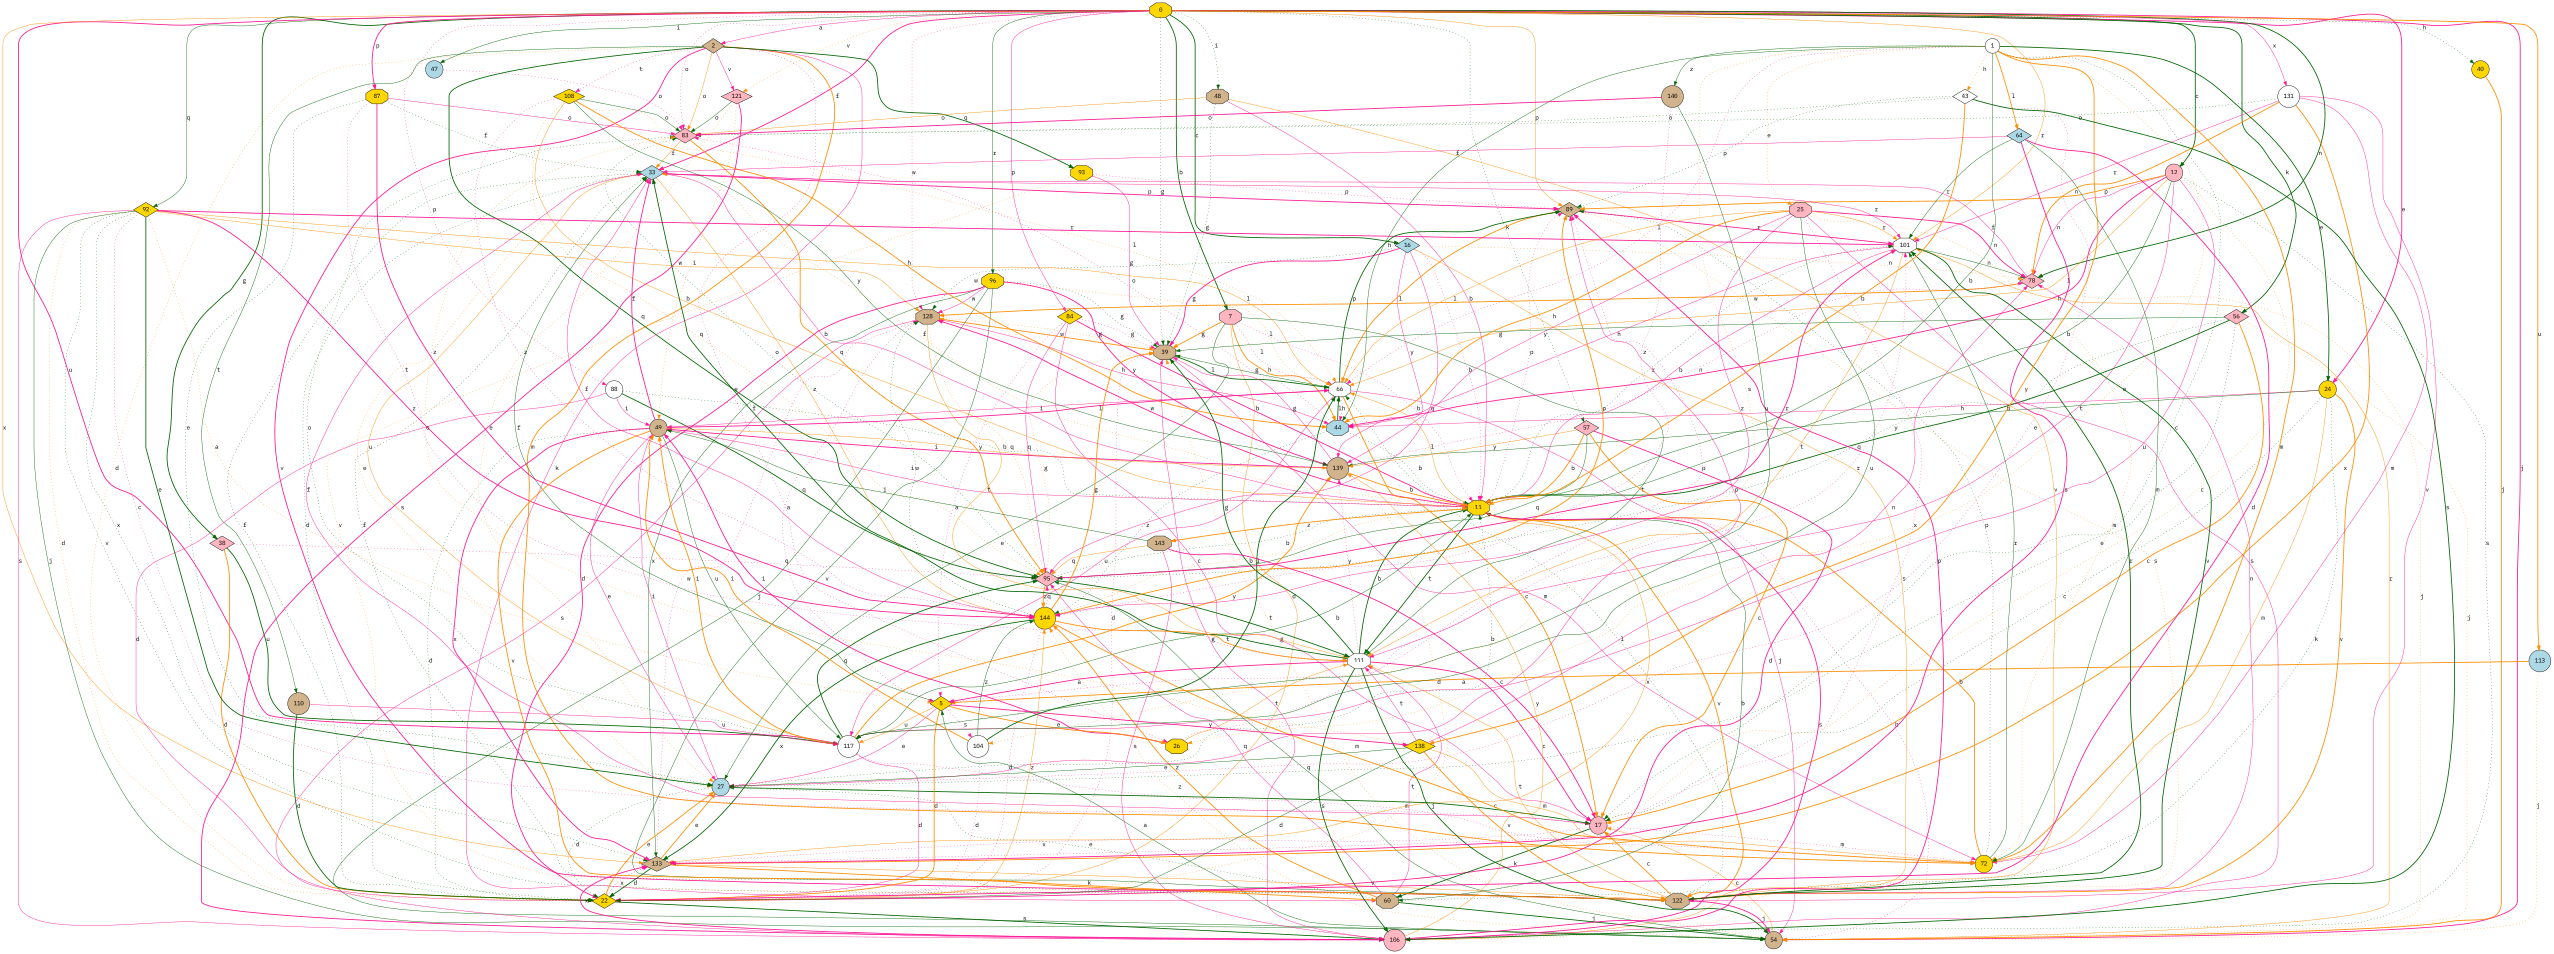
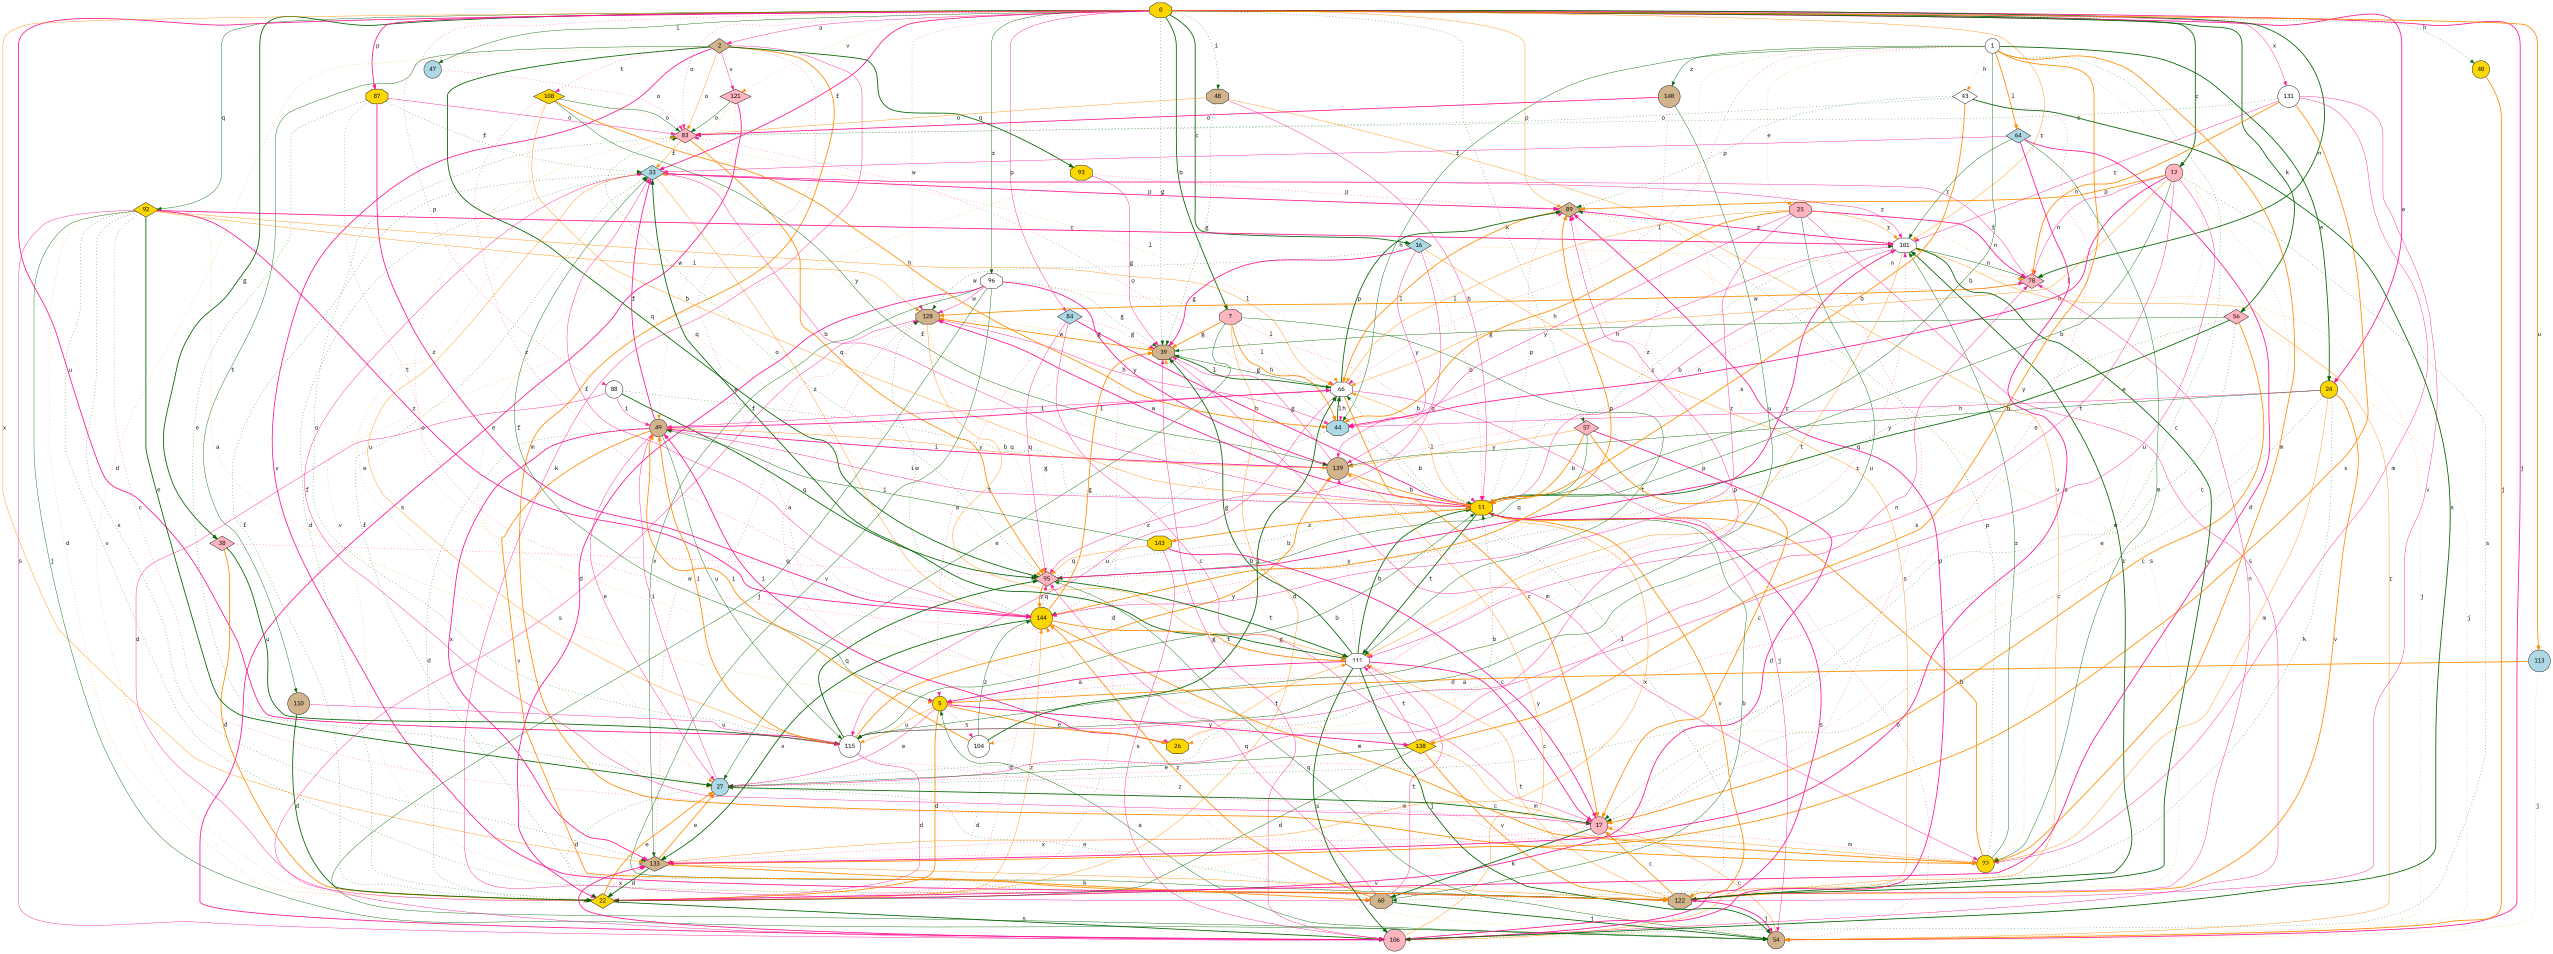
(993, 281) -> (992, 281)
(1070, 317) -> (1070, 317)
(1160, 543) -> (1160, 543)
(941, 704) -> (940, 704)
(849, 746) -> (850, 746)
